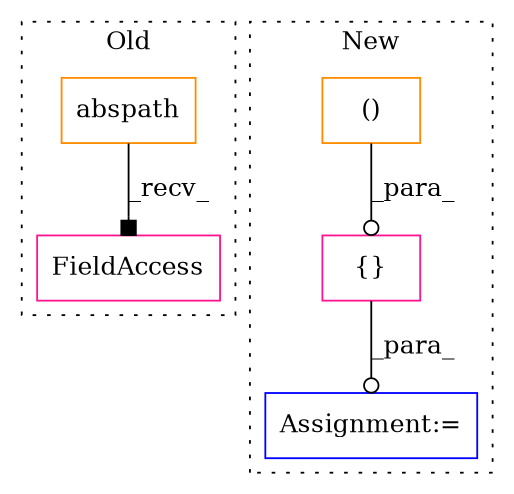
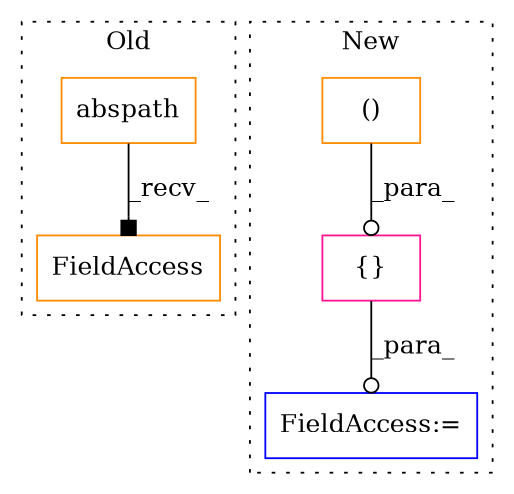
(129, 268) -> (129, 268)
(371, 426) -> (371, 426)
